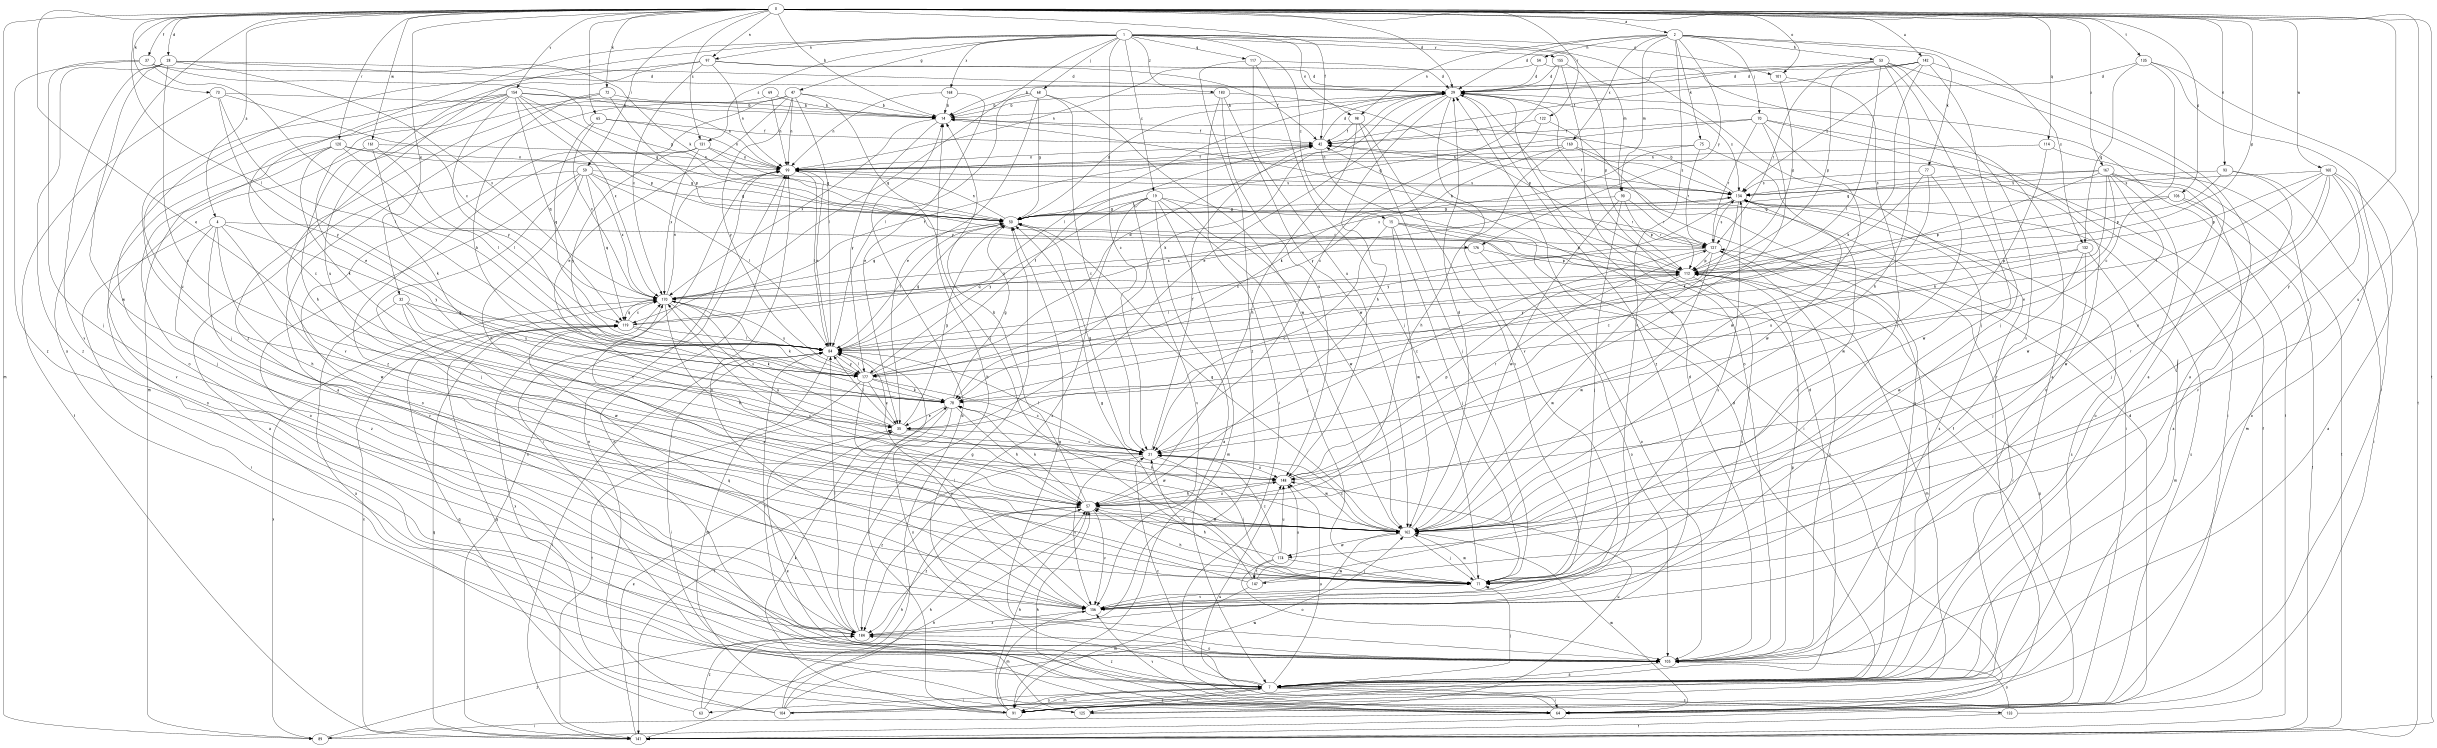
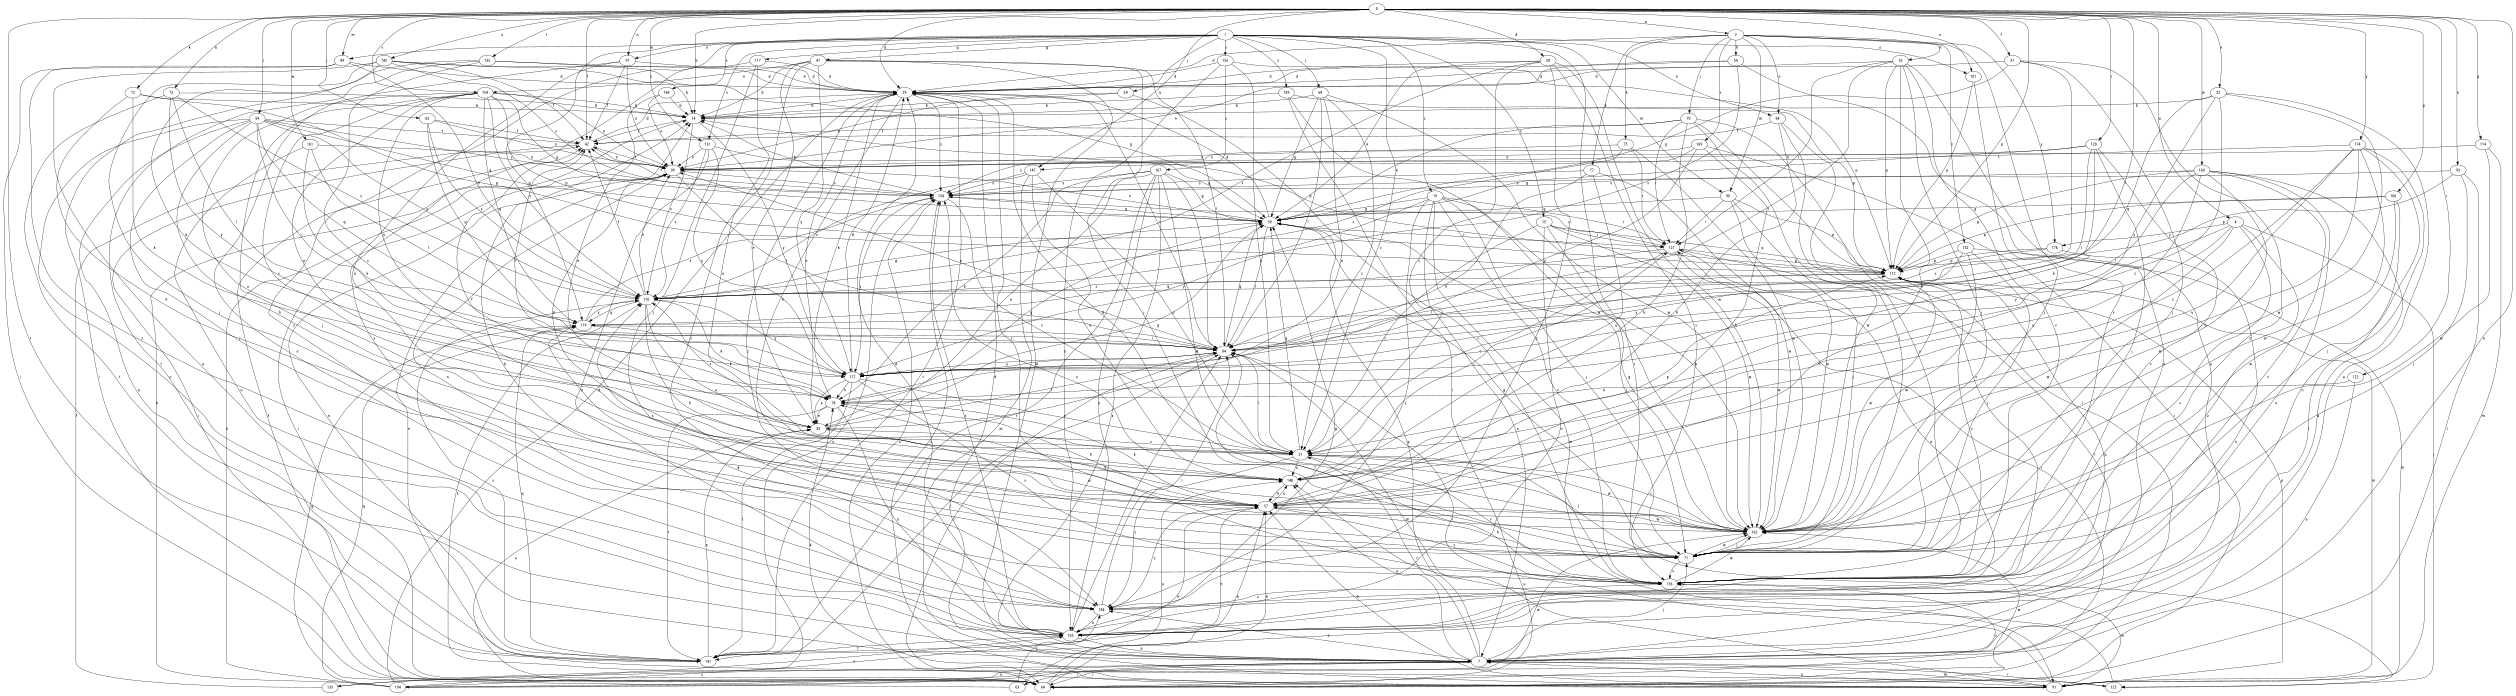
(1867, 17) -> (1225, 144)
none -> (1176, 63)
none -> (1459, 110)
(790, 130) -> (677, 80)
(1444, 134) -> (421, 131)
(82, 146) -> none
(2107, 148) -> (827, 105)
(634, 168) -> (1239, 259)
(1380, 170) -> (1397, 170)
(1304, 268) -> none
(2131, 351) -> (2160, 351)
(1345, 542) -> (2142, 403)
none -> (792, 614)
(940, 719) -> (196, 557)
(1326, 730) -> (899, 644)
